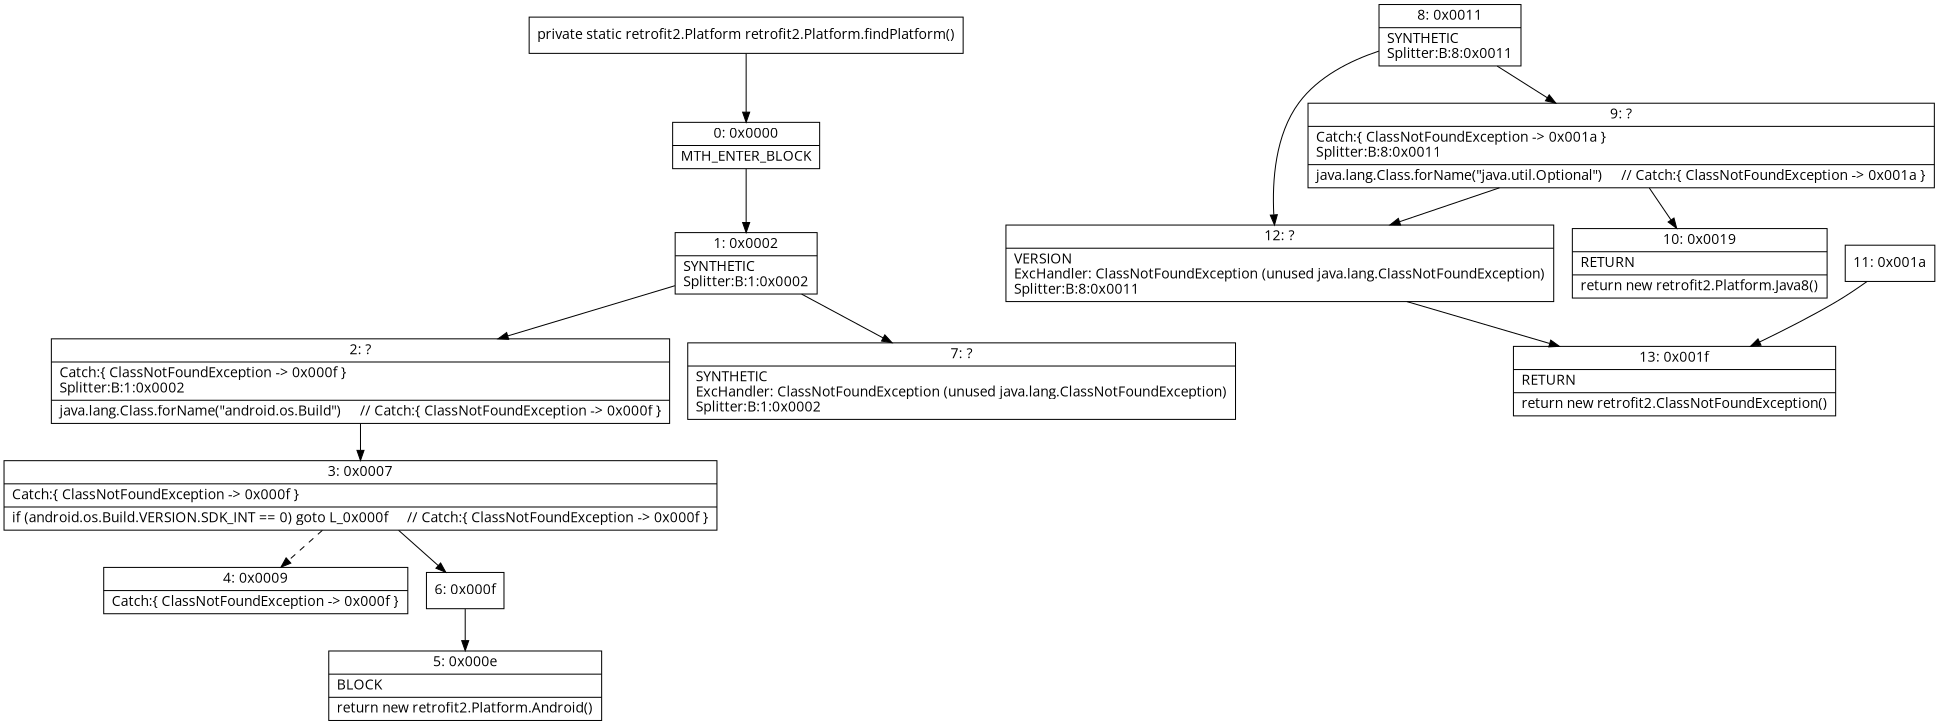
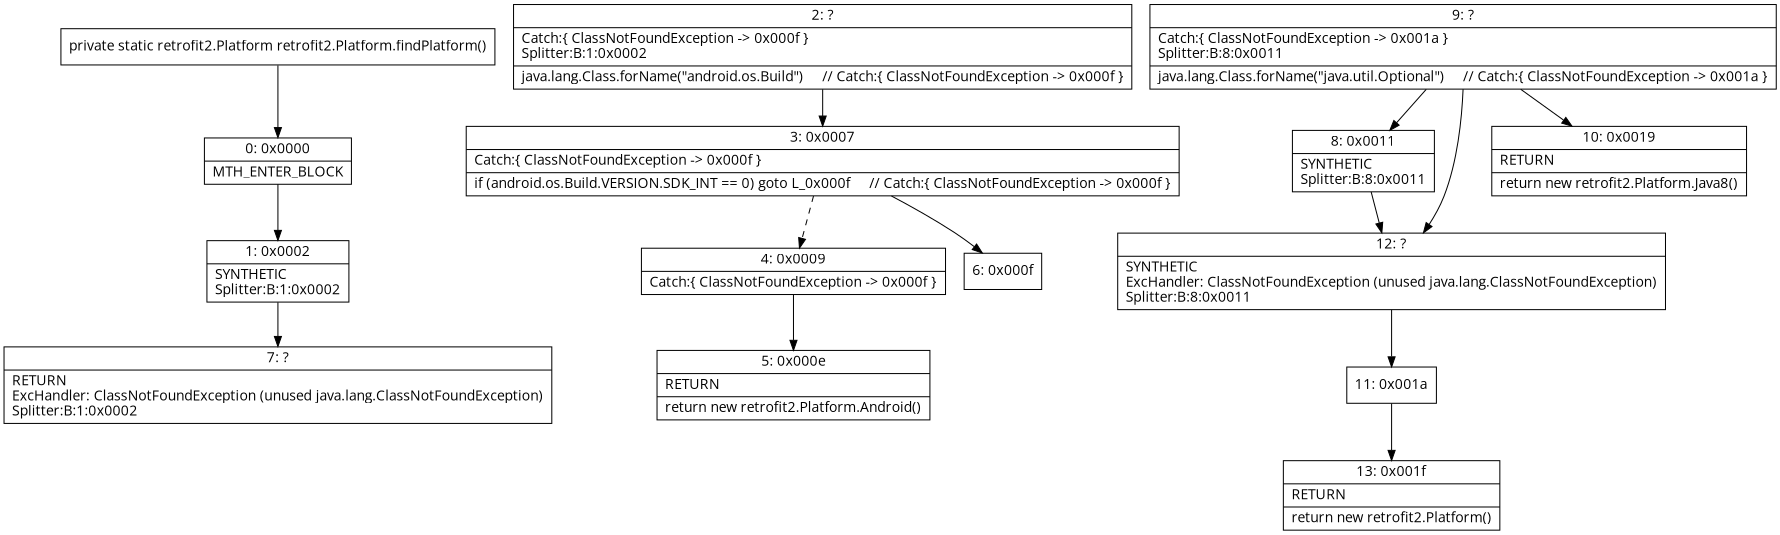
(1522, 82) -> (1411, 106)
(1043, 259) -> (1162, 267)
(591, 311) -> none
(1478, 323) -> (1392, 333)
(732, 377) -> (40, 381)
(1675, 404) -> (1392, 518)
(465, 625) -> (793, 317)
(360, 685) -> (693, 385)
